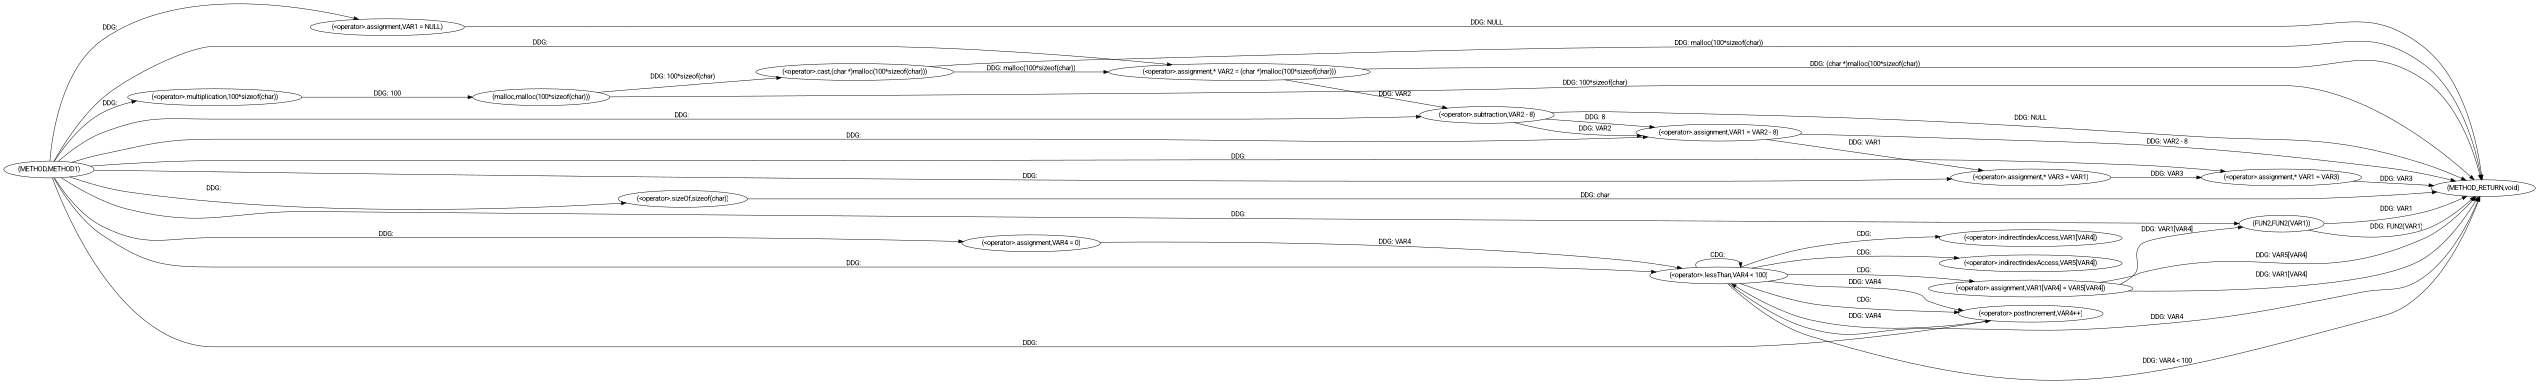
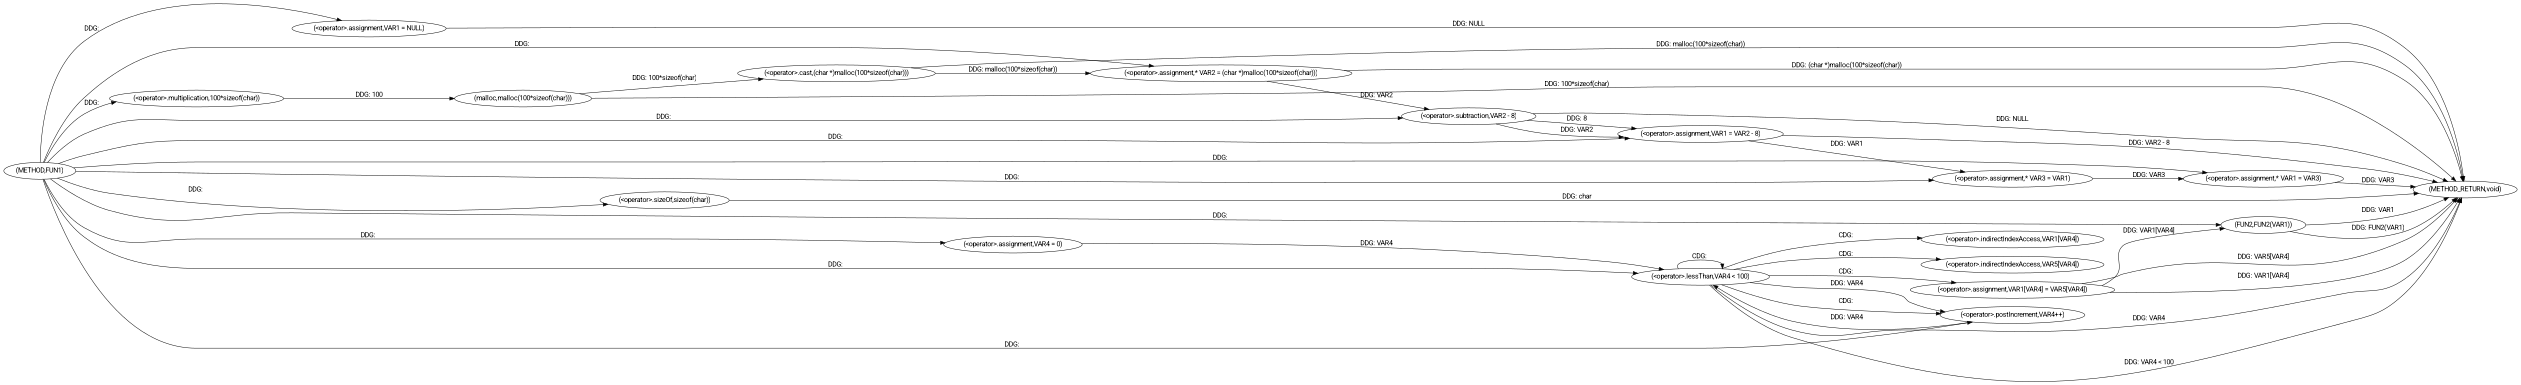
(49, 170) -> (40, 171)
